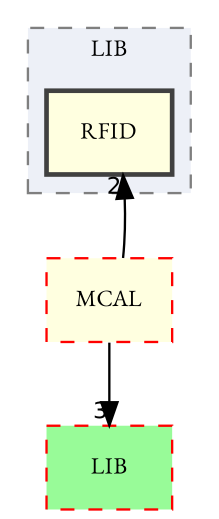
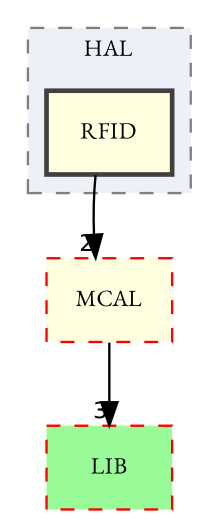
(109, 50) -> (109, 50)
(125, 228) -> (94, 208)
